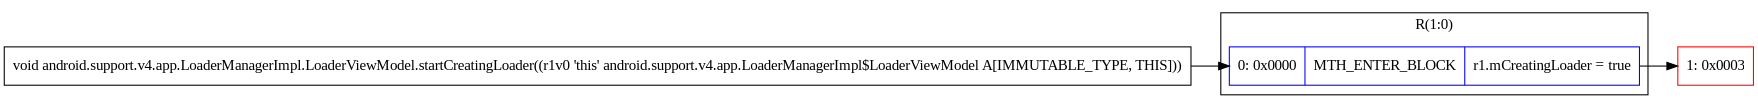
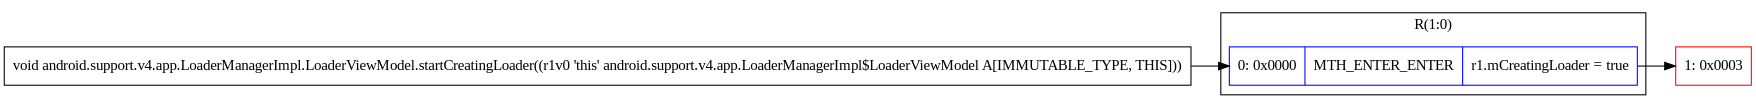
(1385, 66) -> (1384, 66)
